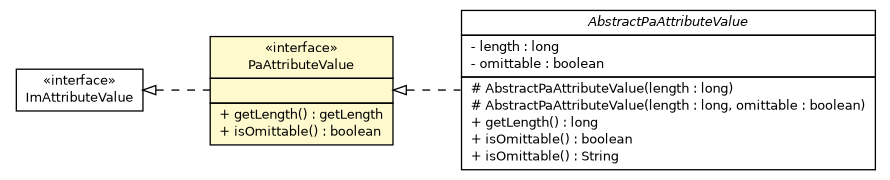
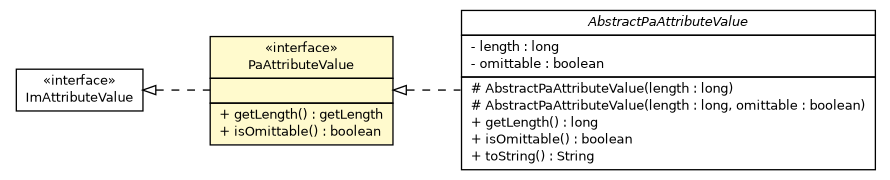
(545, 157) -> (533, 157)
